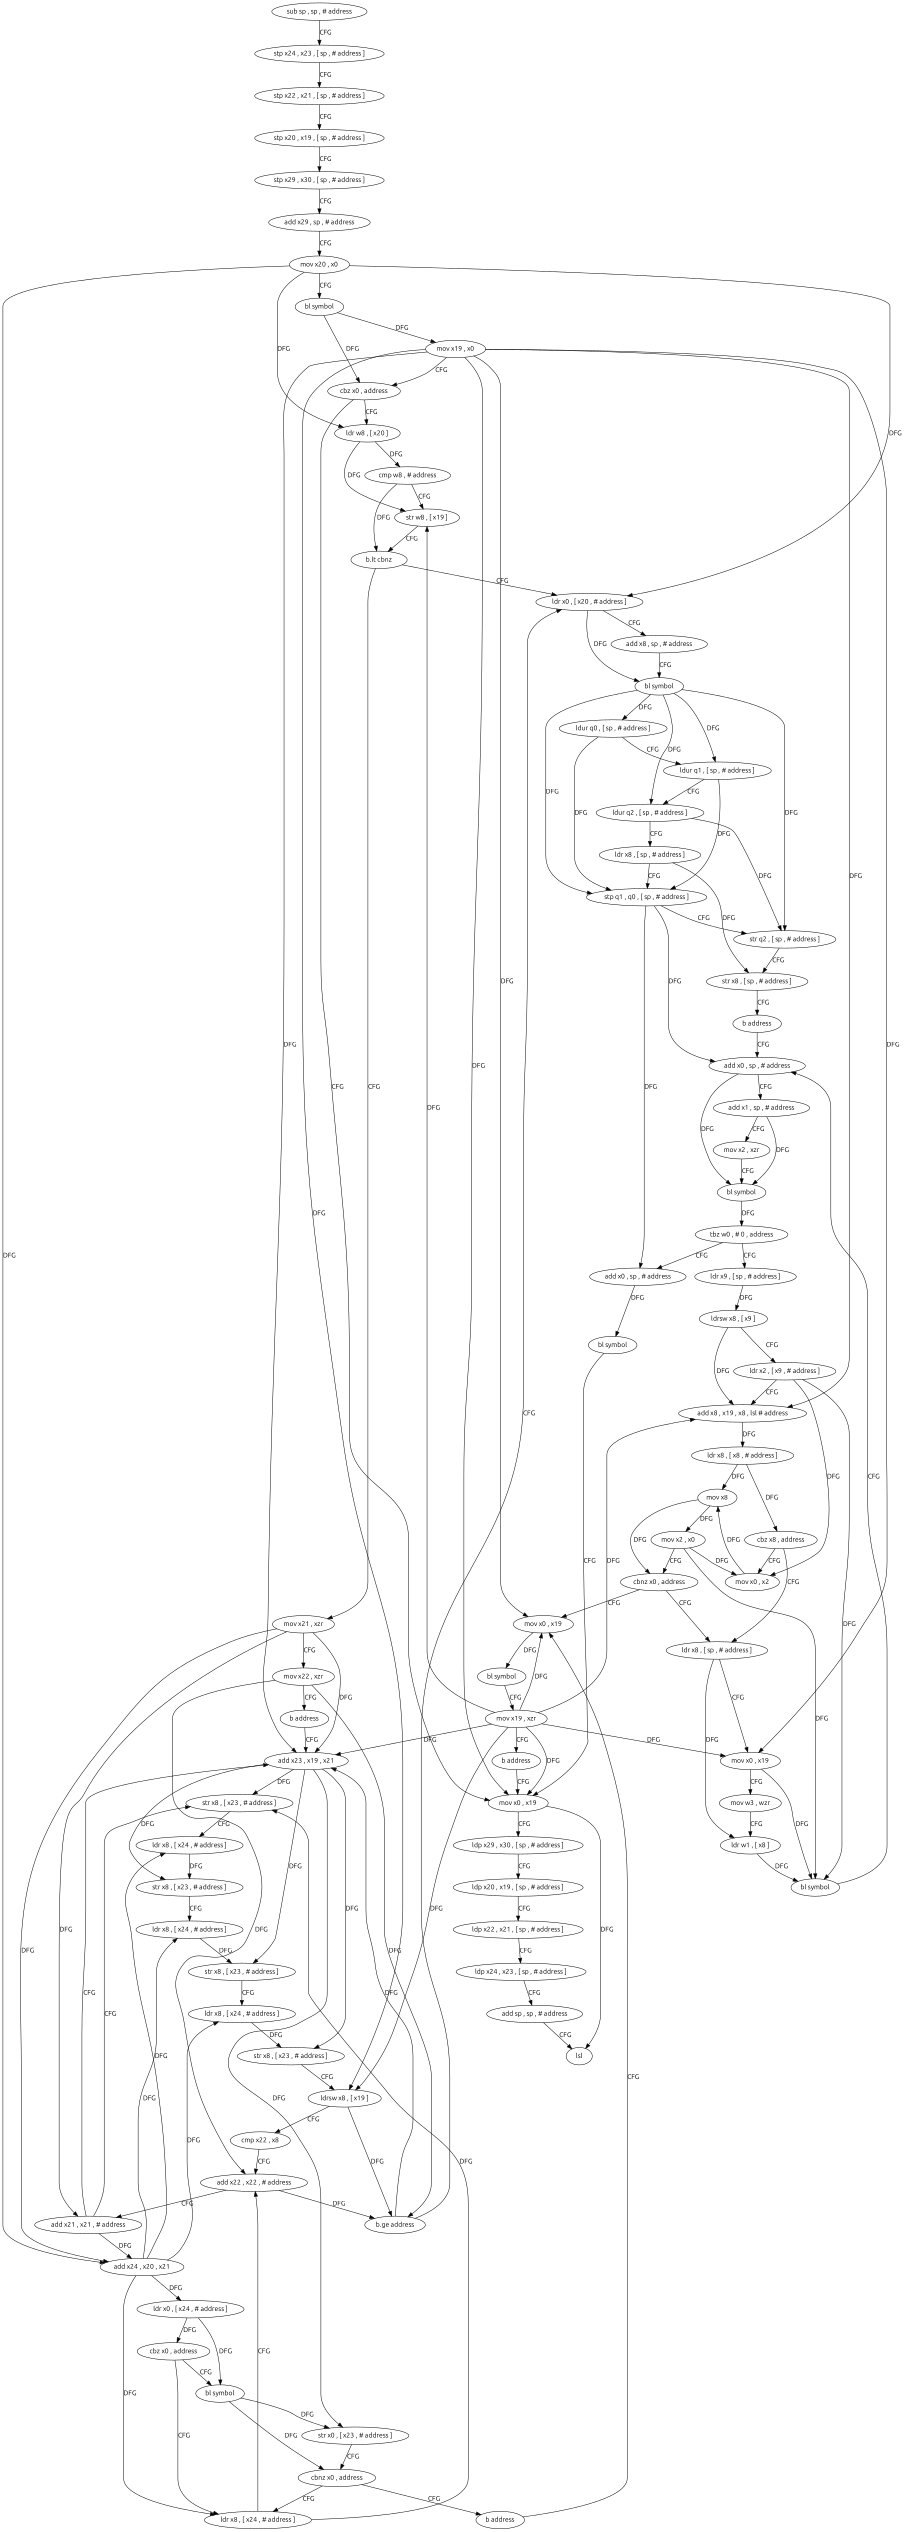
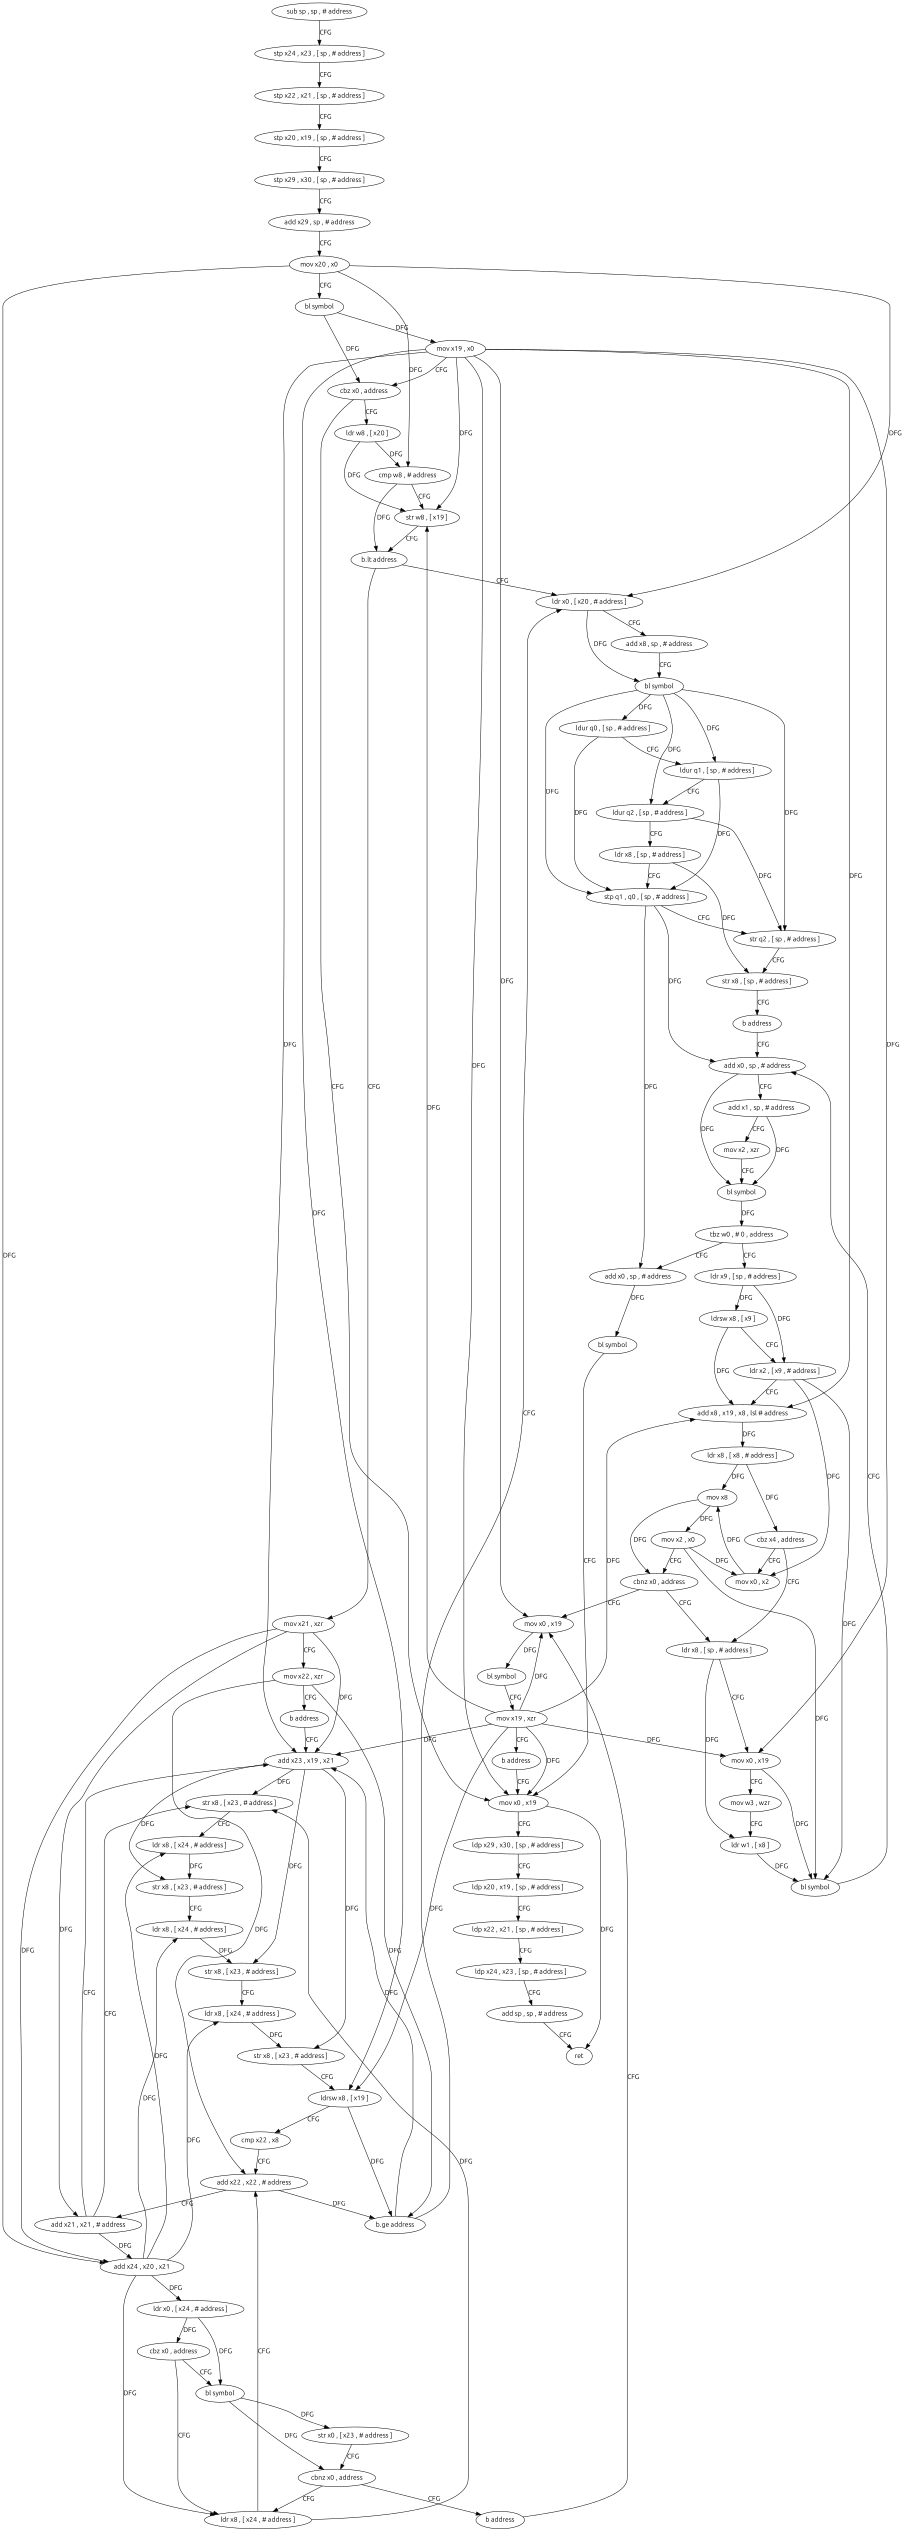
(277, 360) -> (408, 344)
none -> (459, 434)
(379, 560) -> (379, 560)
none -> (775, 1319)
(781, 1540) -> (781, 1540)
(579, 2056) -> (579, 2056)
(238, 2081) -> none
